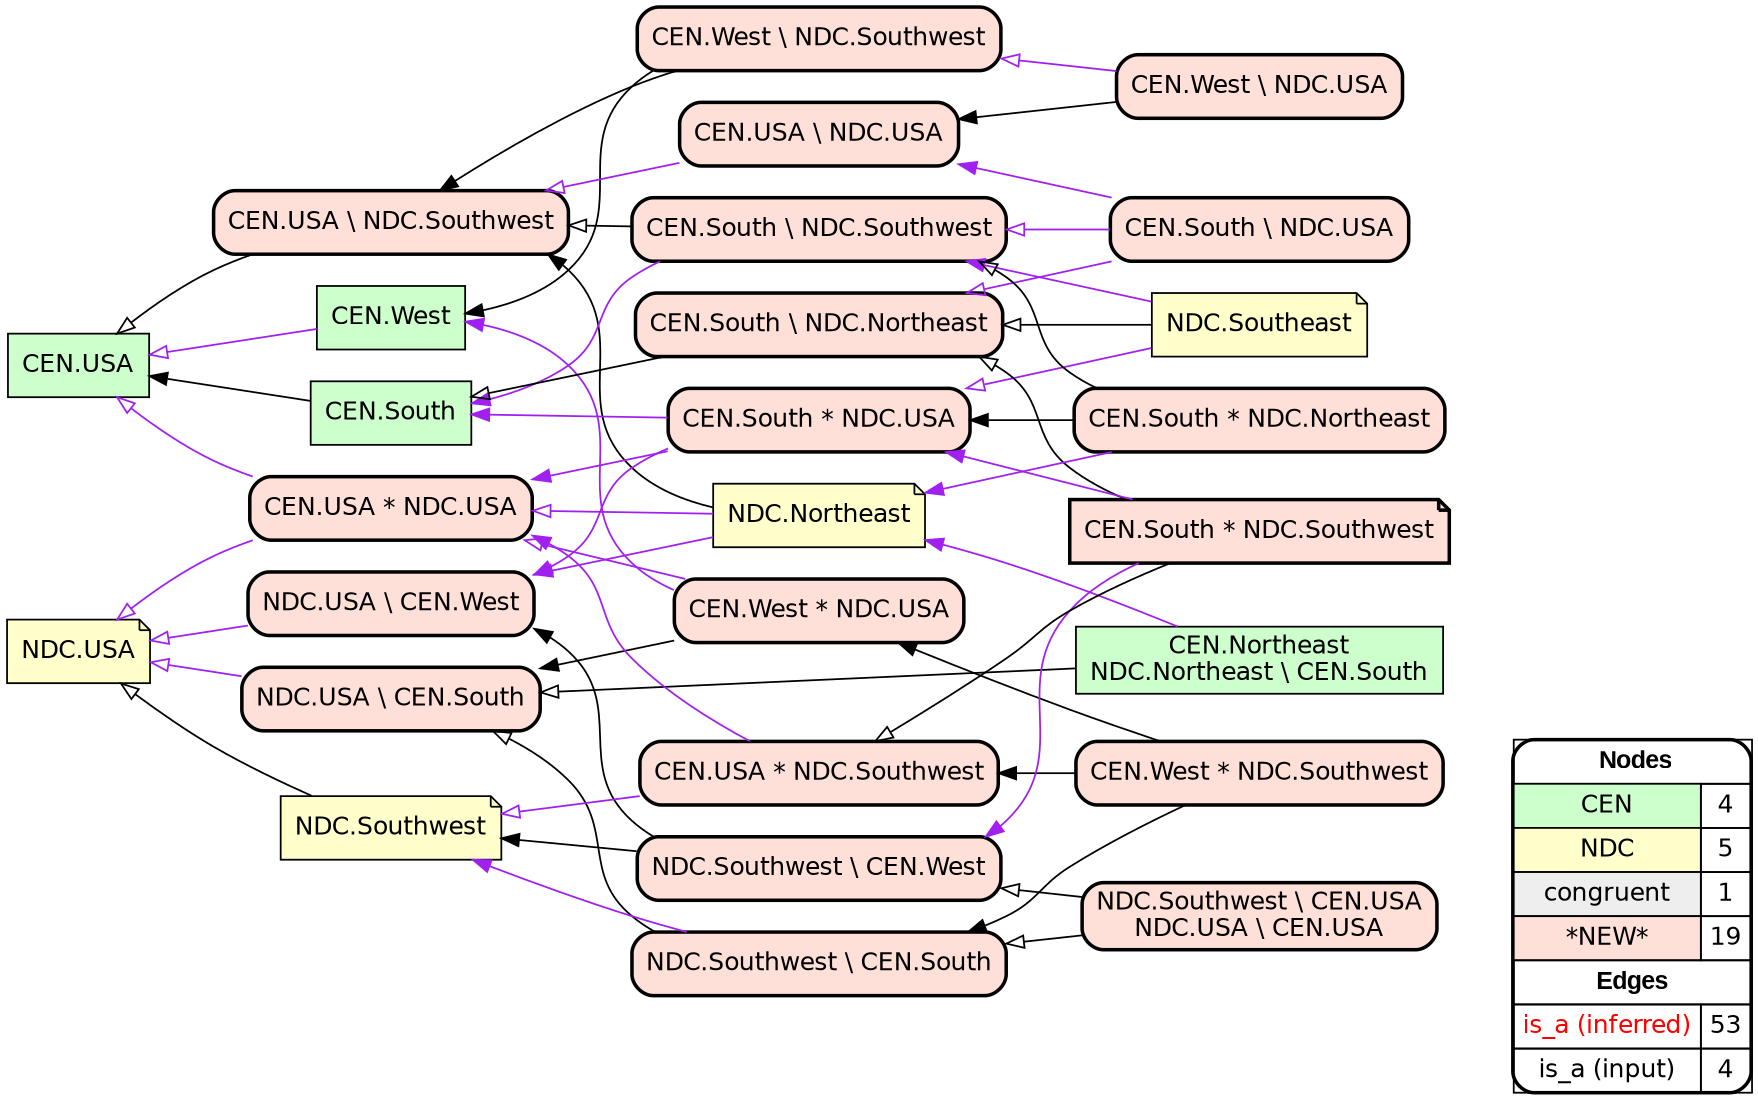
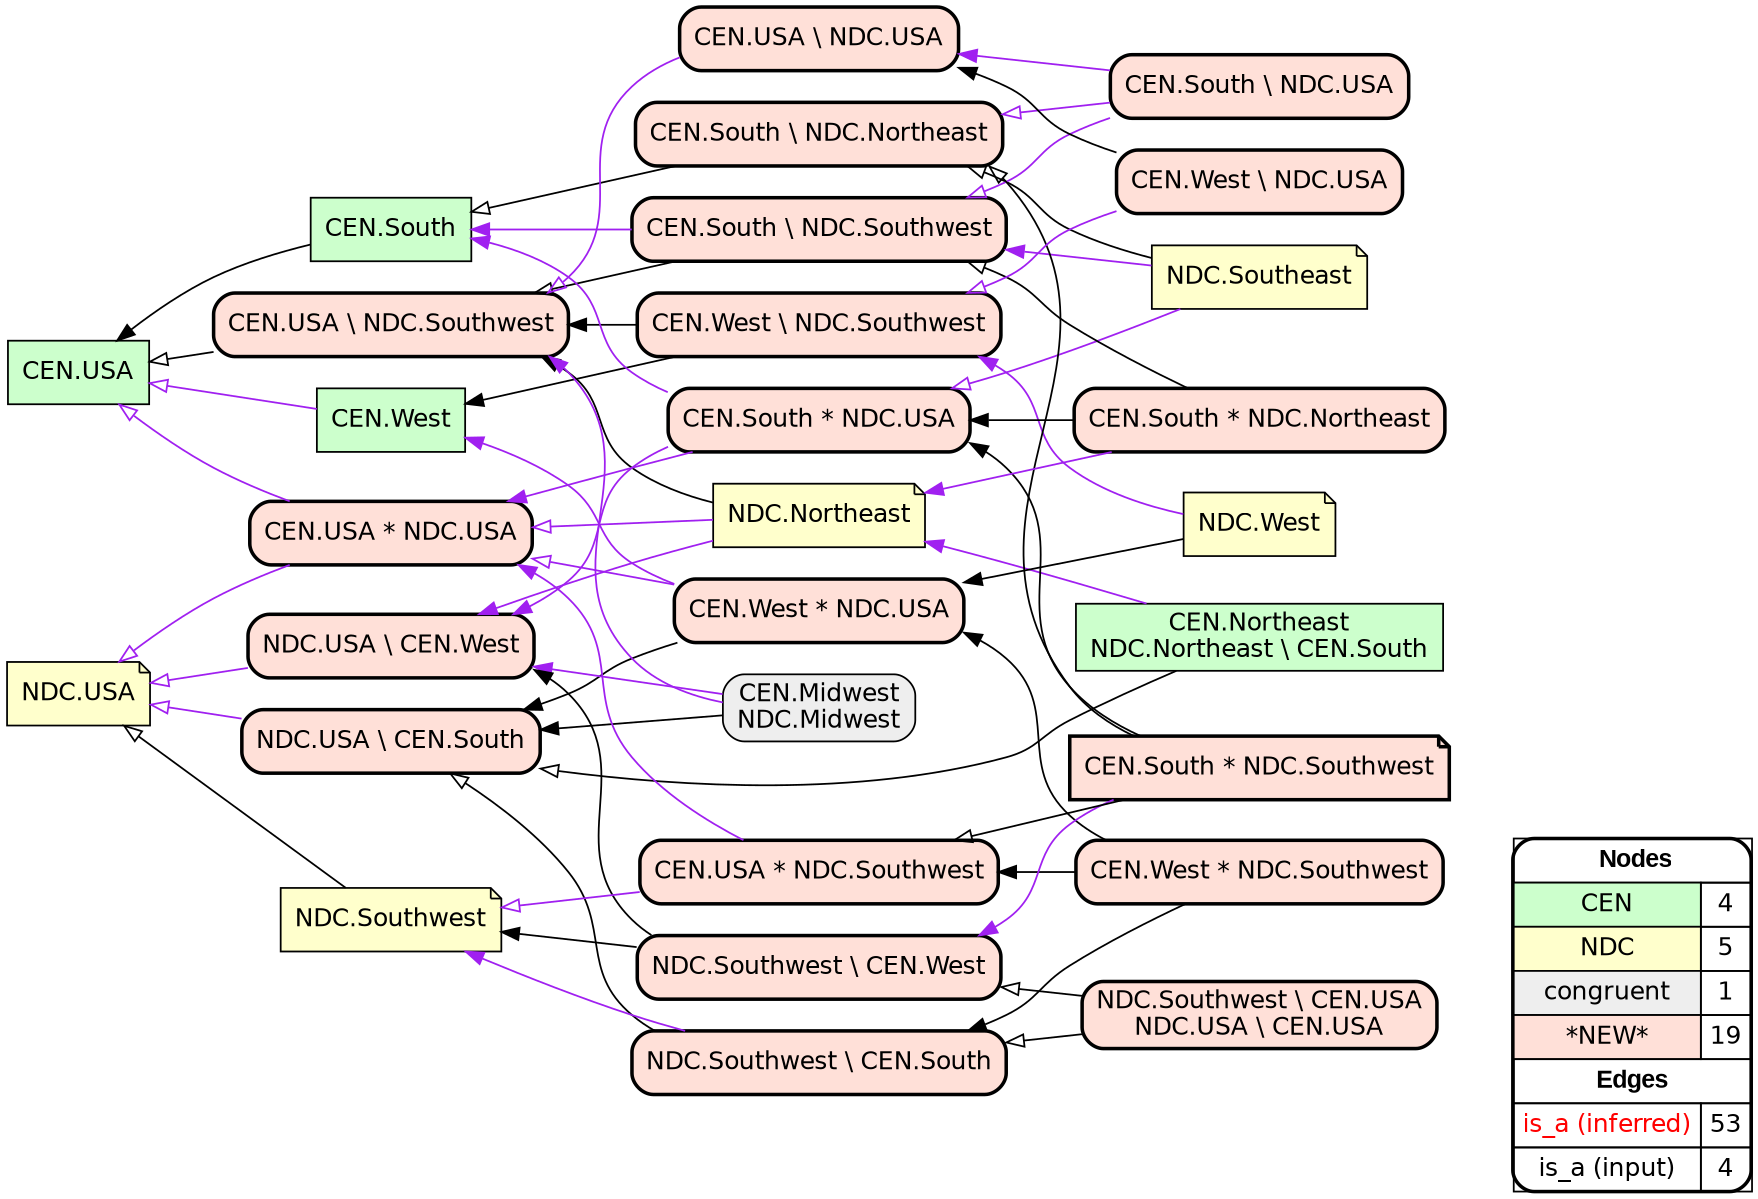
(1048, 478) -> (1040, 554)
none -> (1260, 524)
none -> (819, 708)
